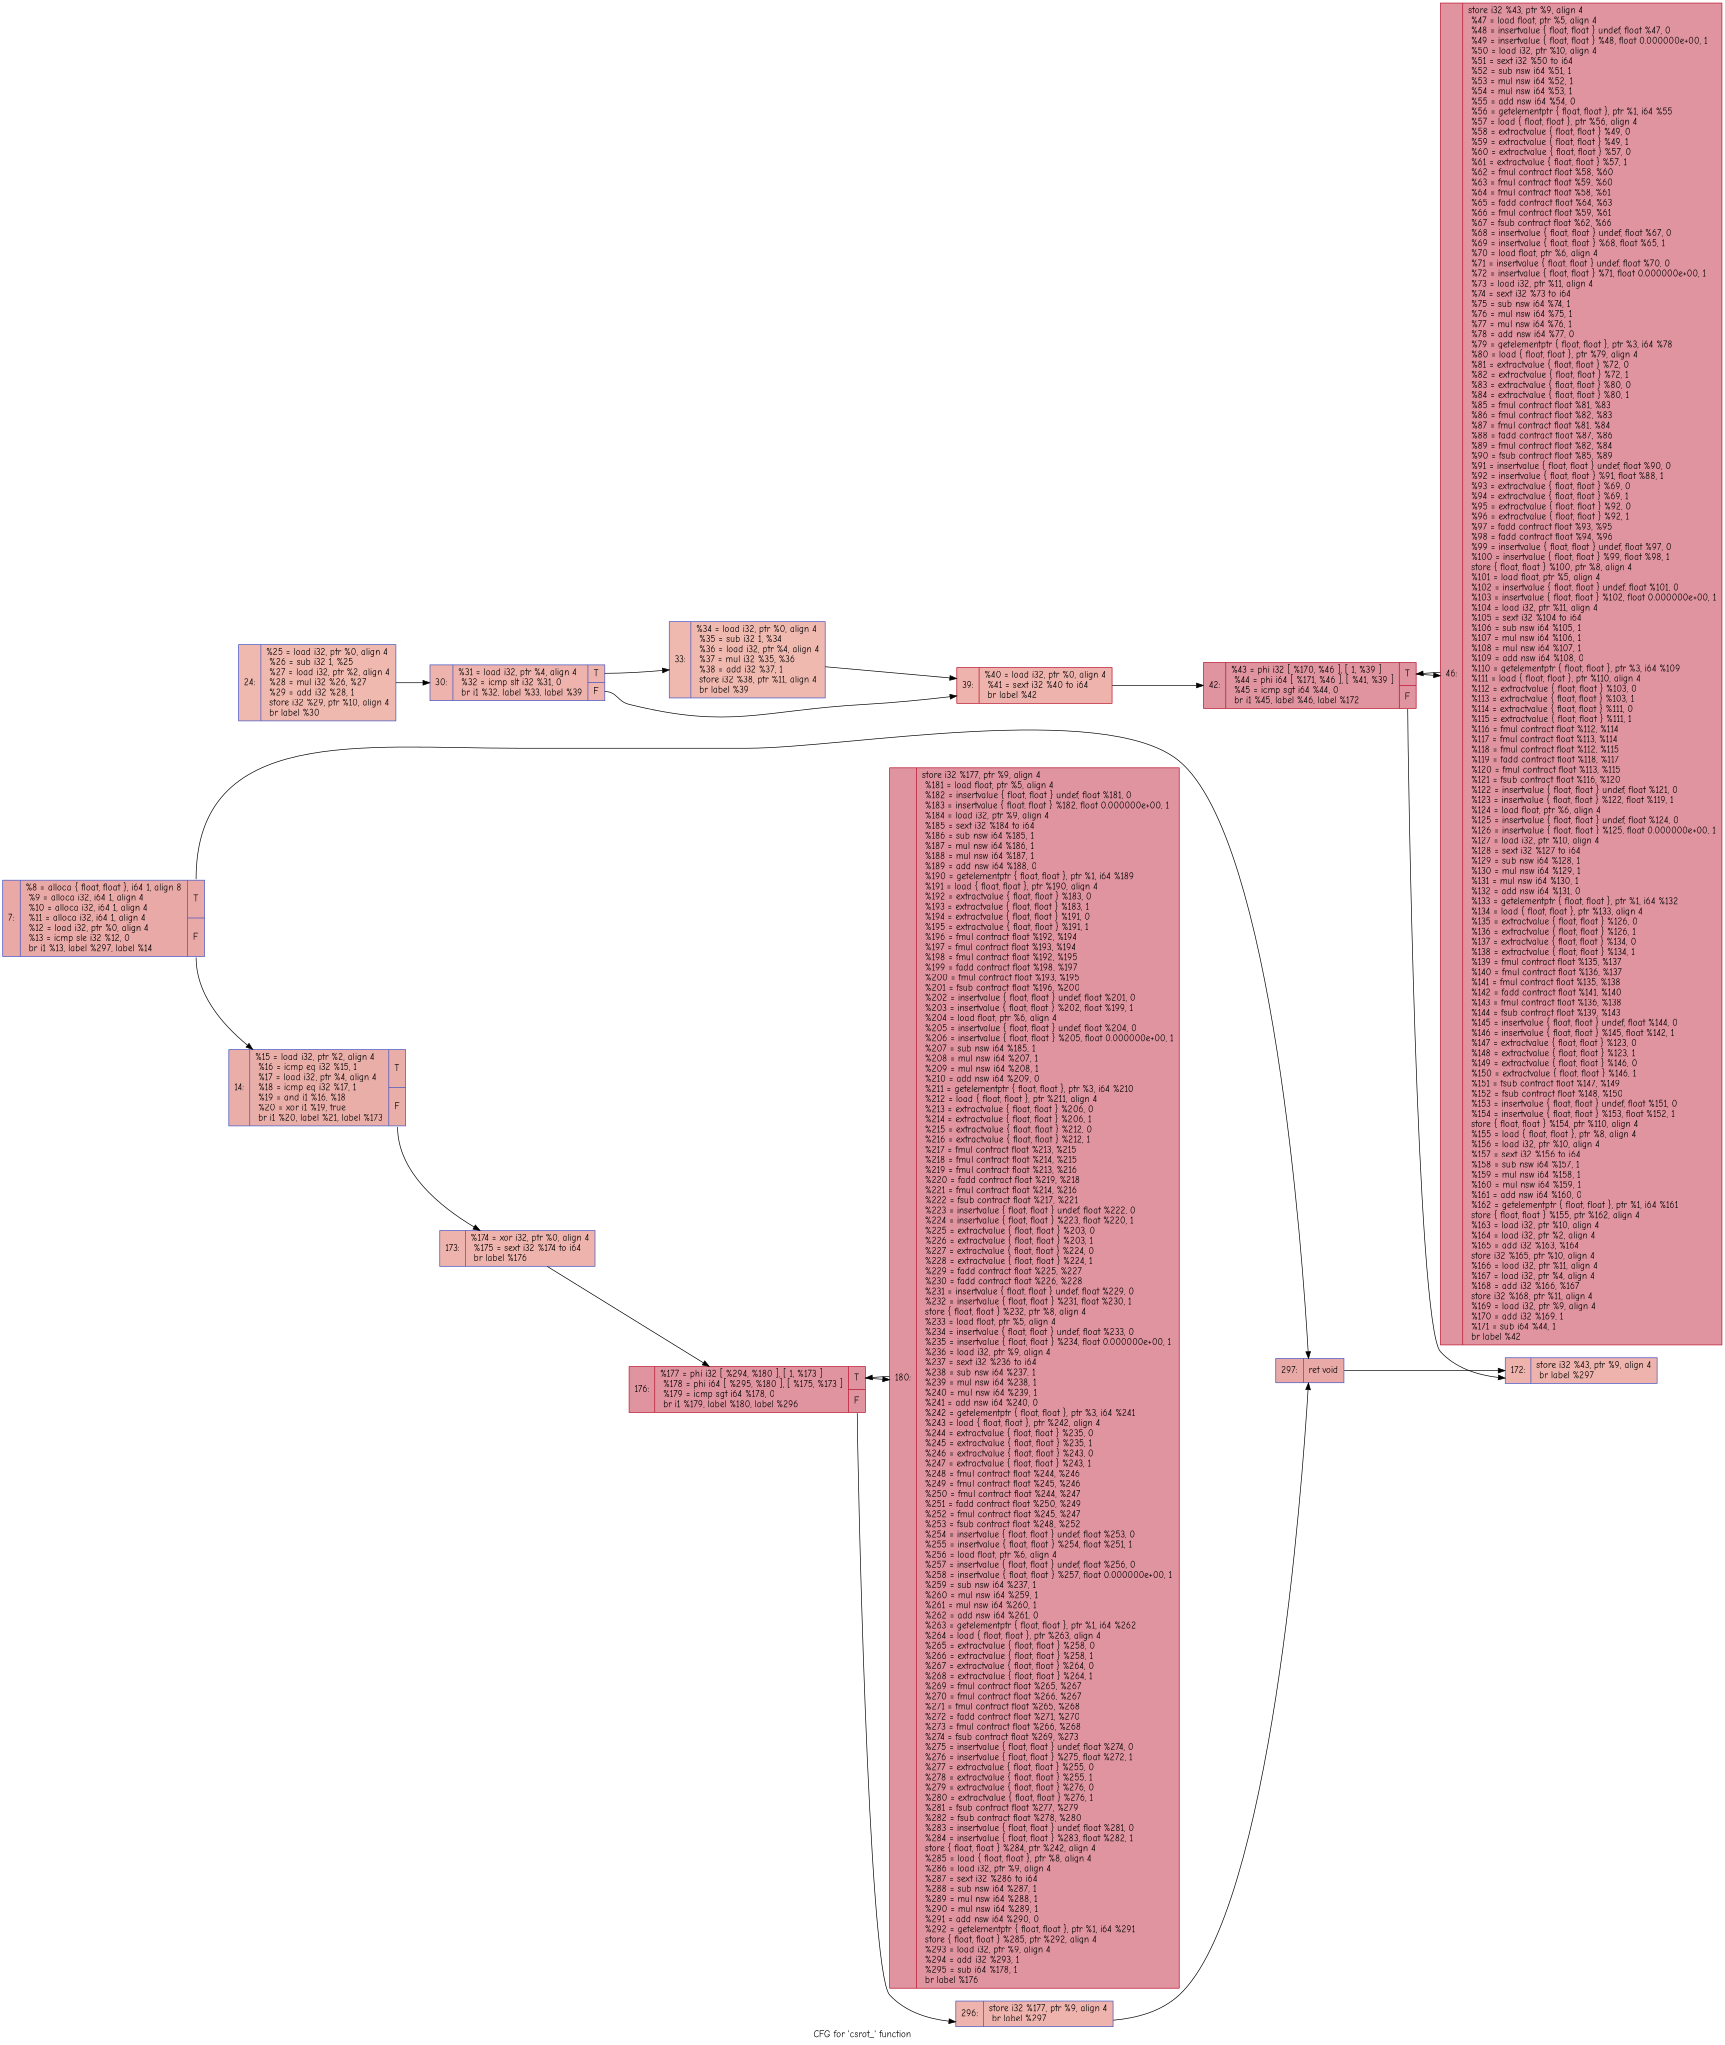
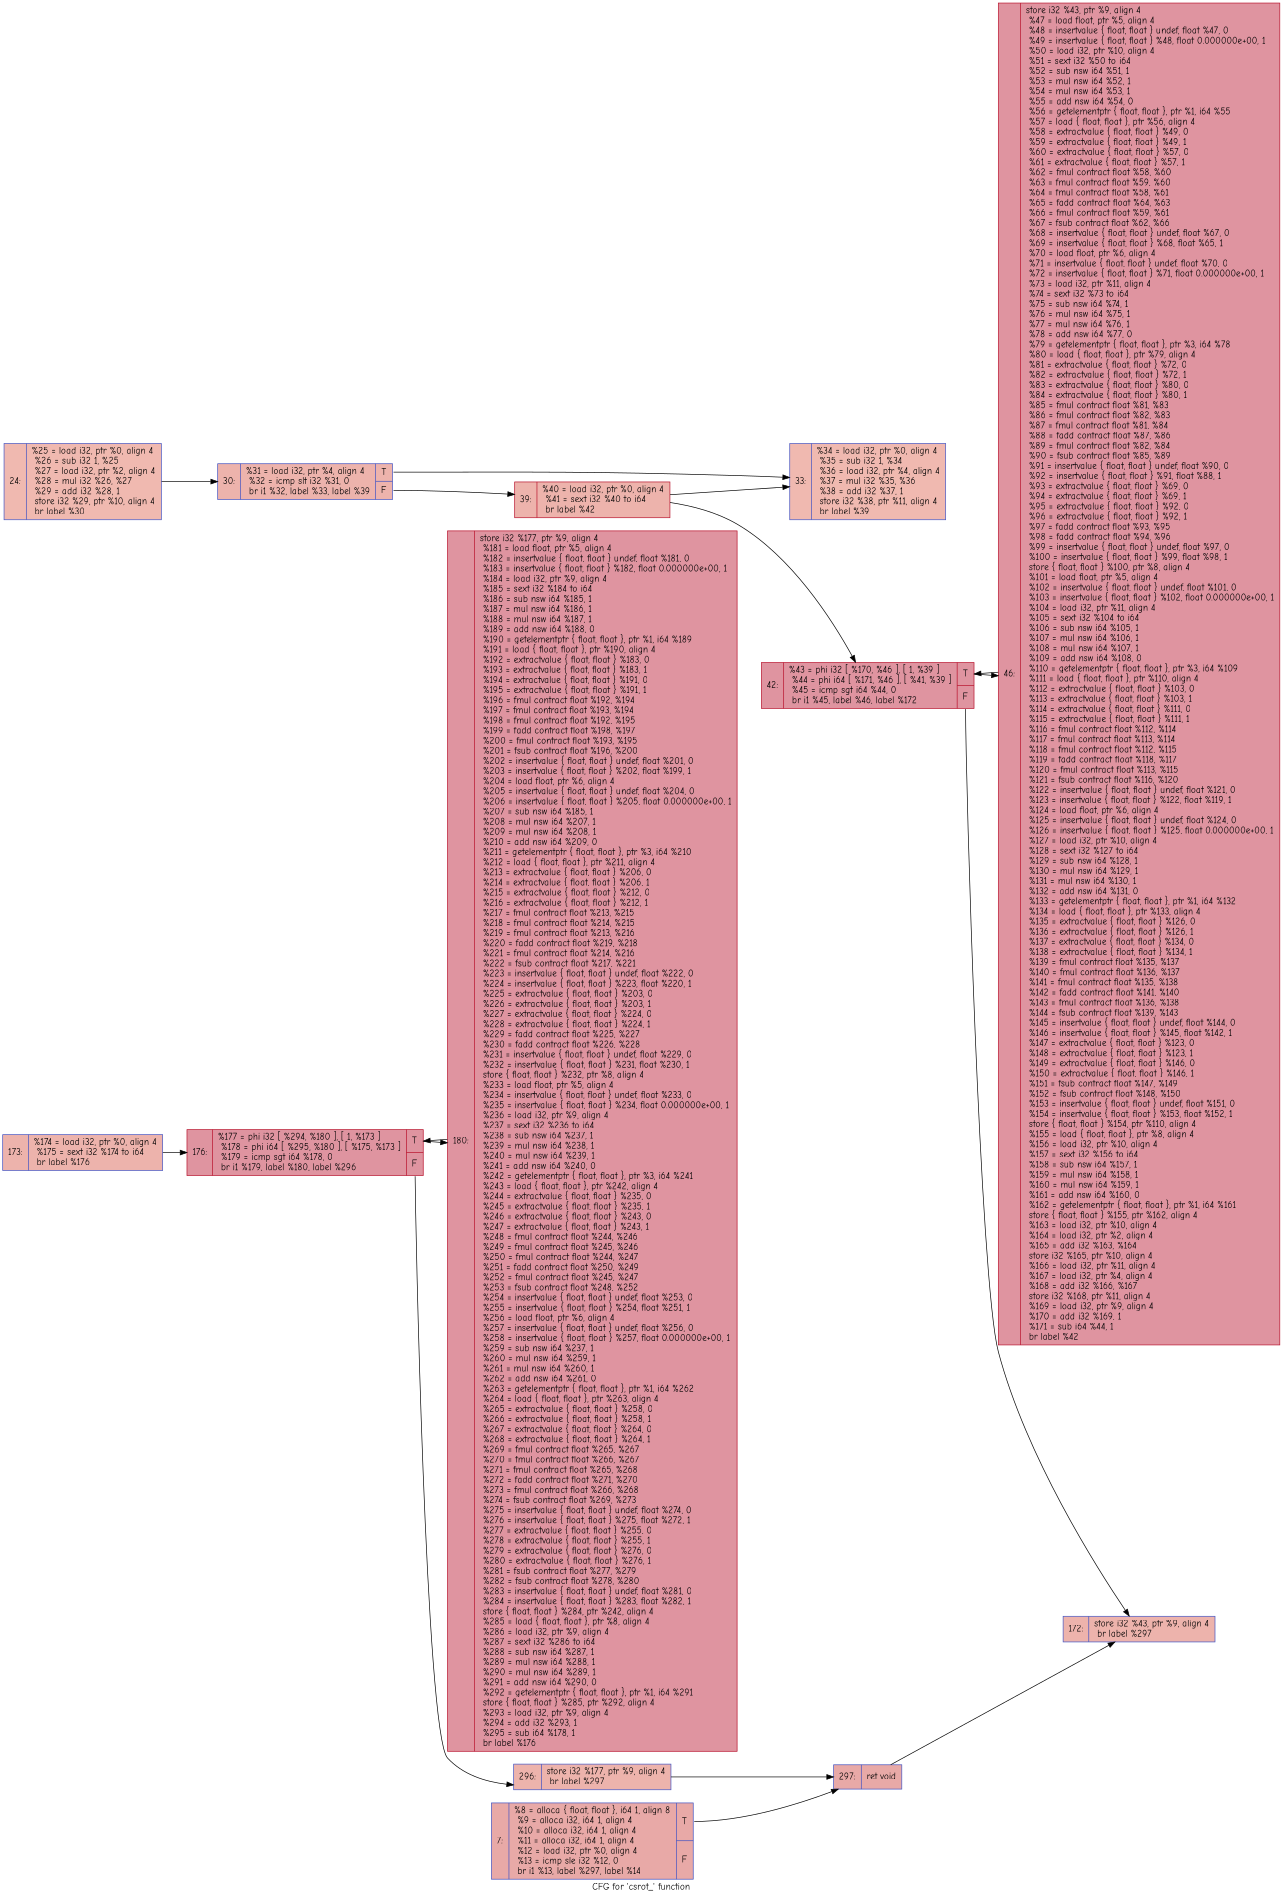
(888, 672) -> (726, 491)
(317, 1088) -> none
(530, 1238) -> (96, 1142)
